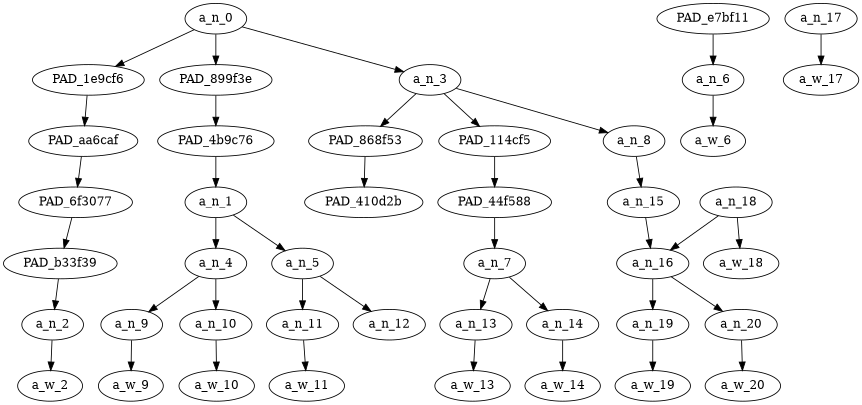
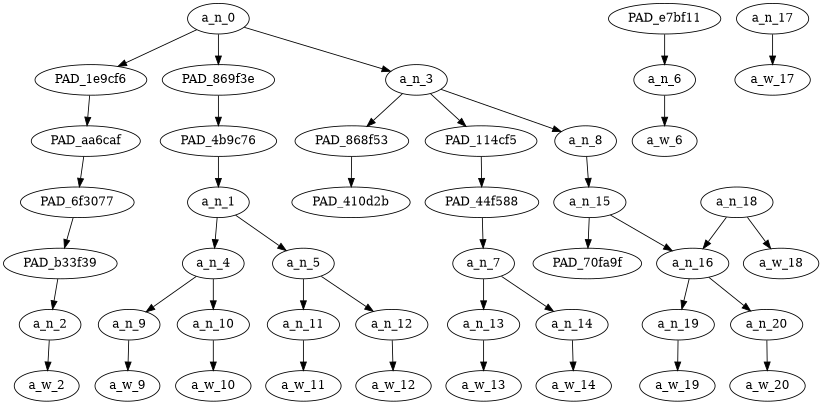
(216, 80) -> (218, 80)
none -> (587, 264)
none -> (393, 386)
